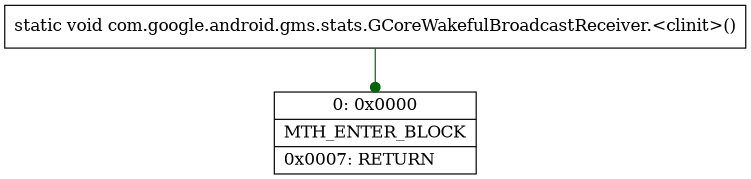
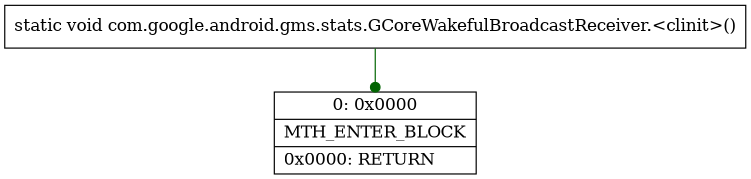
(368, 160) -> (368, 160)
